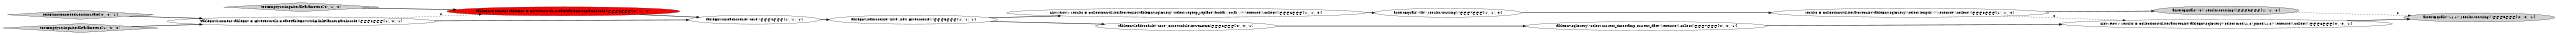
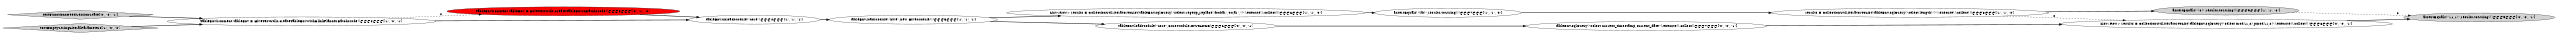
(301, 7) -> none
